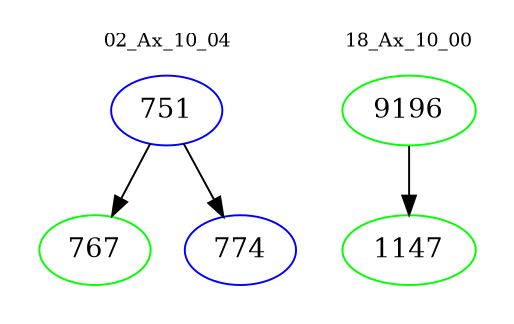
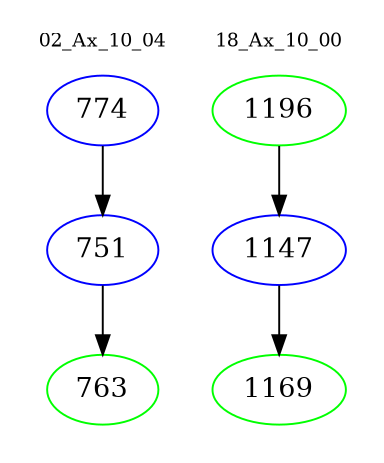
(409, 111) -> (279, 111)
(199, 172) -> (103, 171)
(95, 250) -> (103, 390)
(409, 250) -> (279, 250)
none -> (279, 390)
